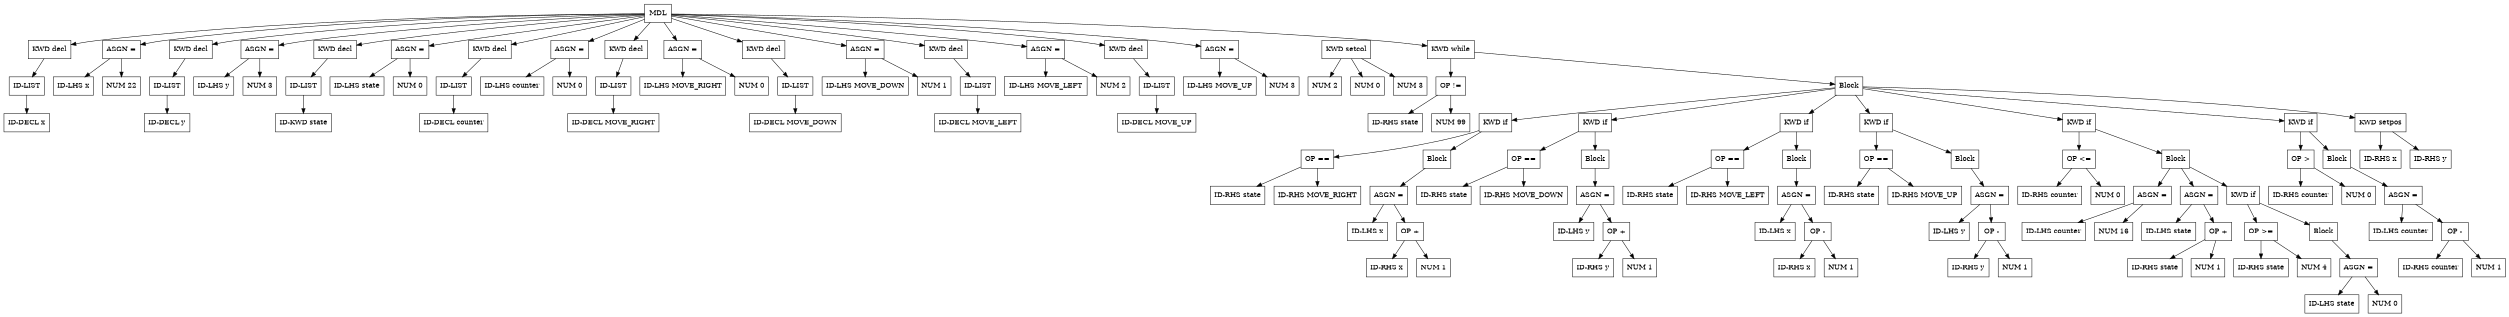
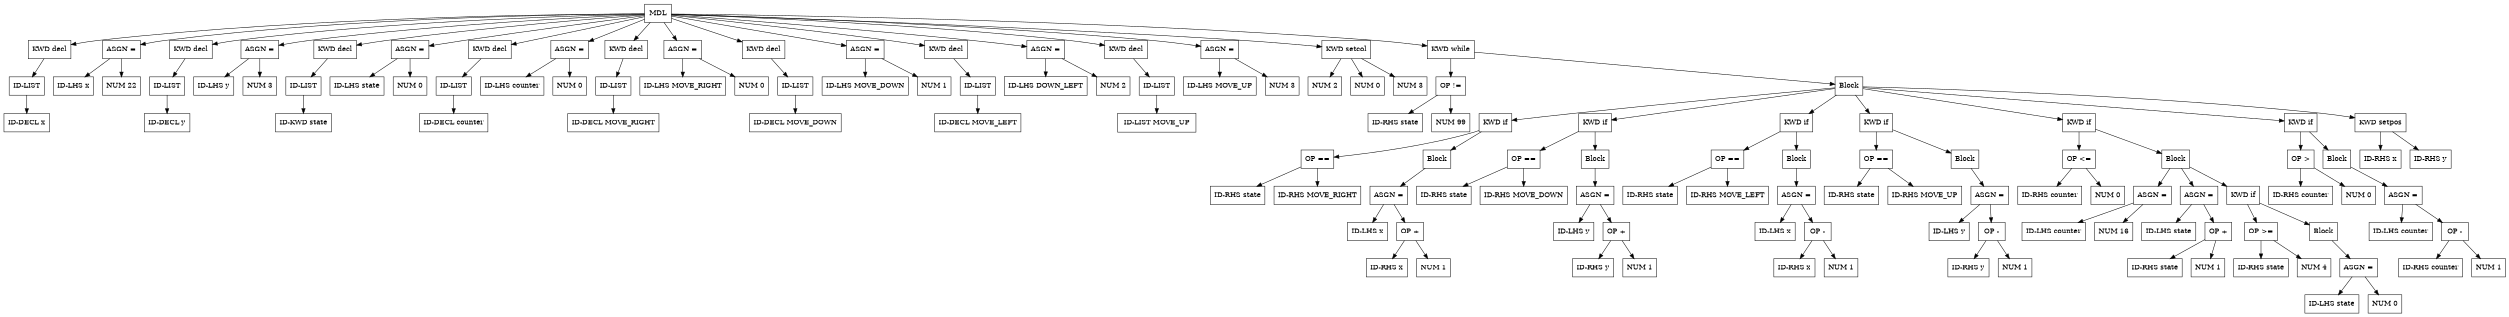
none -> (1059, 30)
(1046, 86) -> (1046, 86)
(1157, 123) -> (1157, 123)
